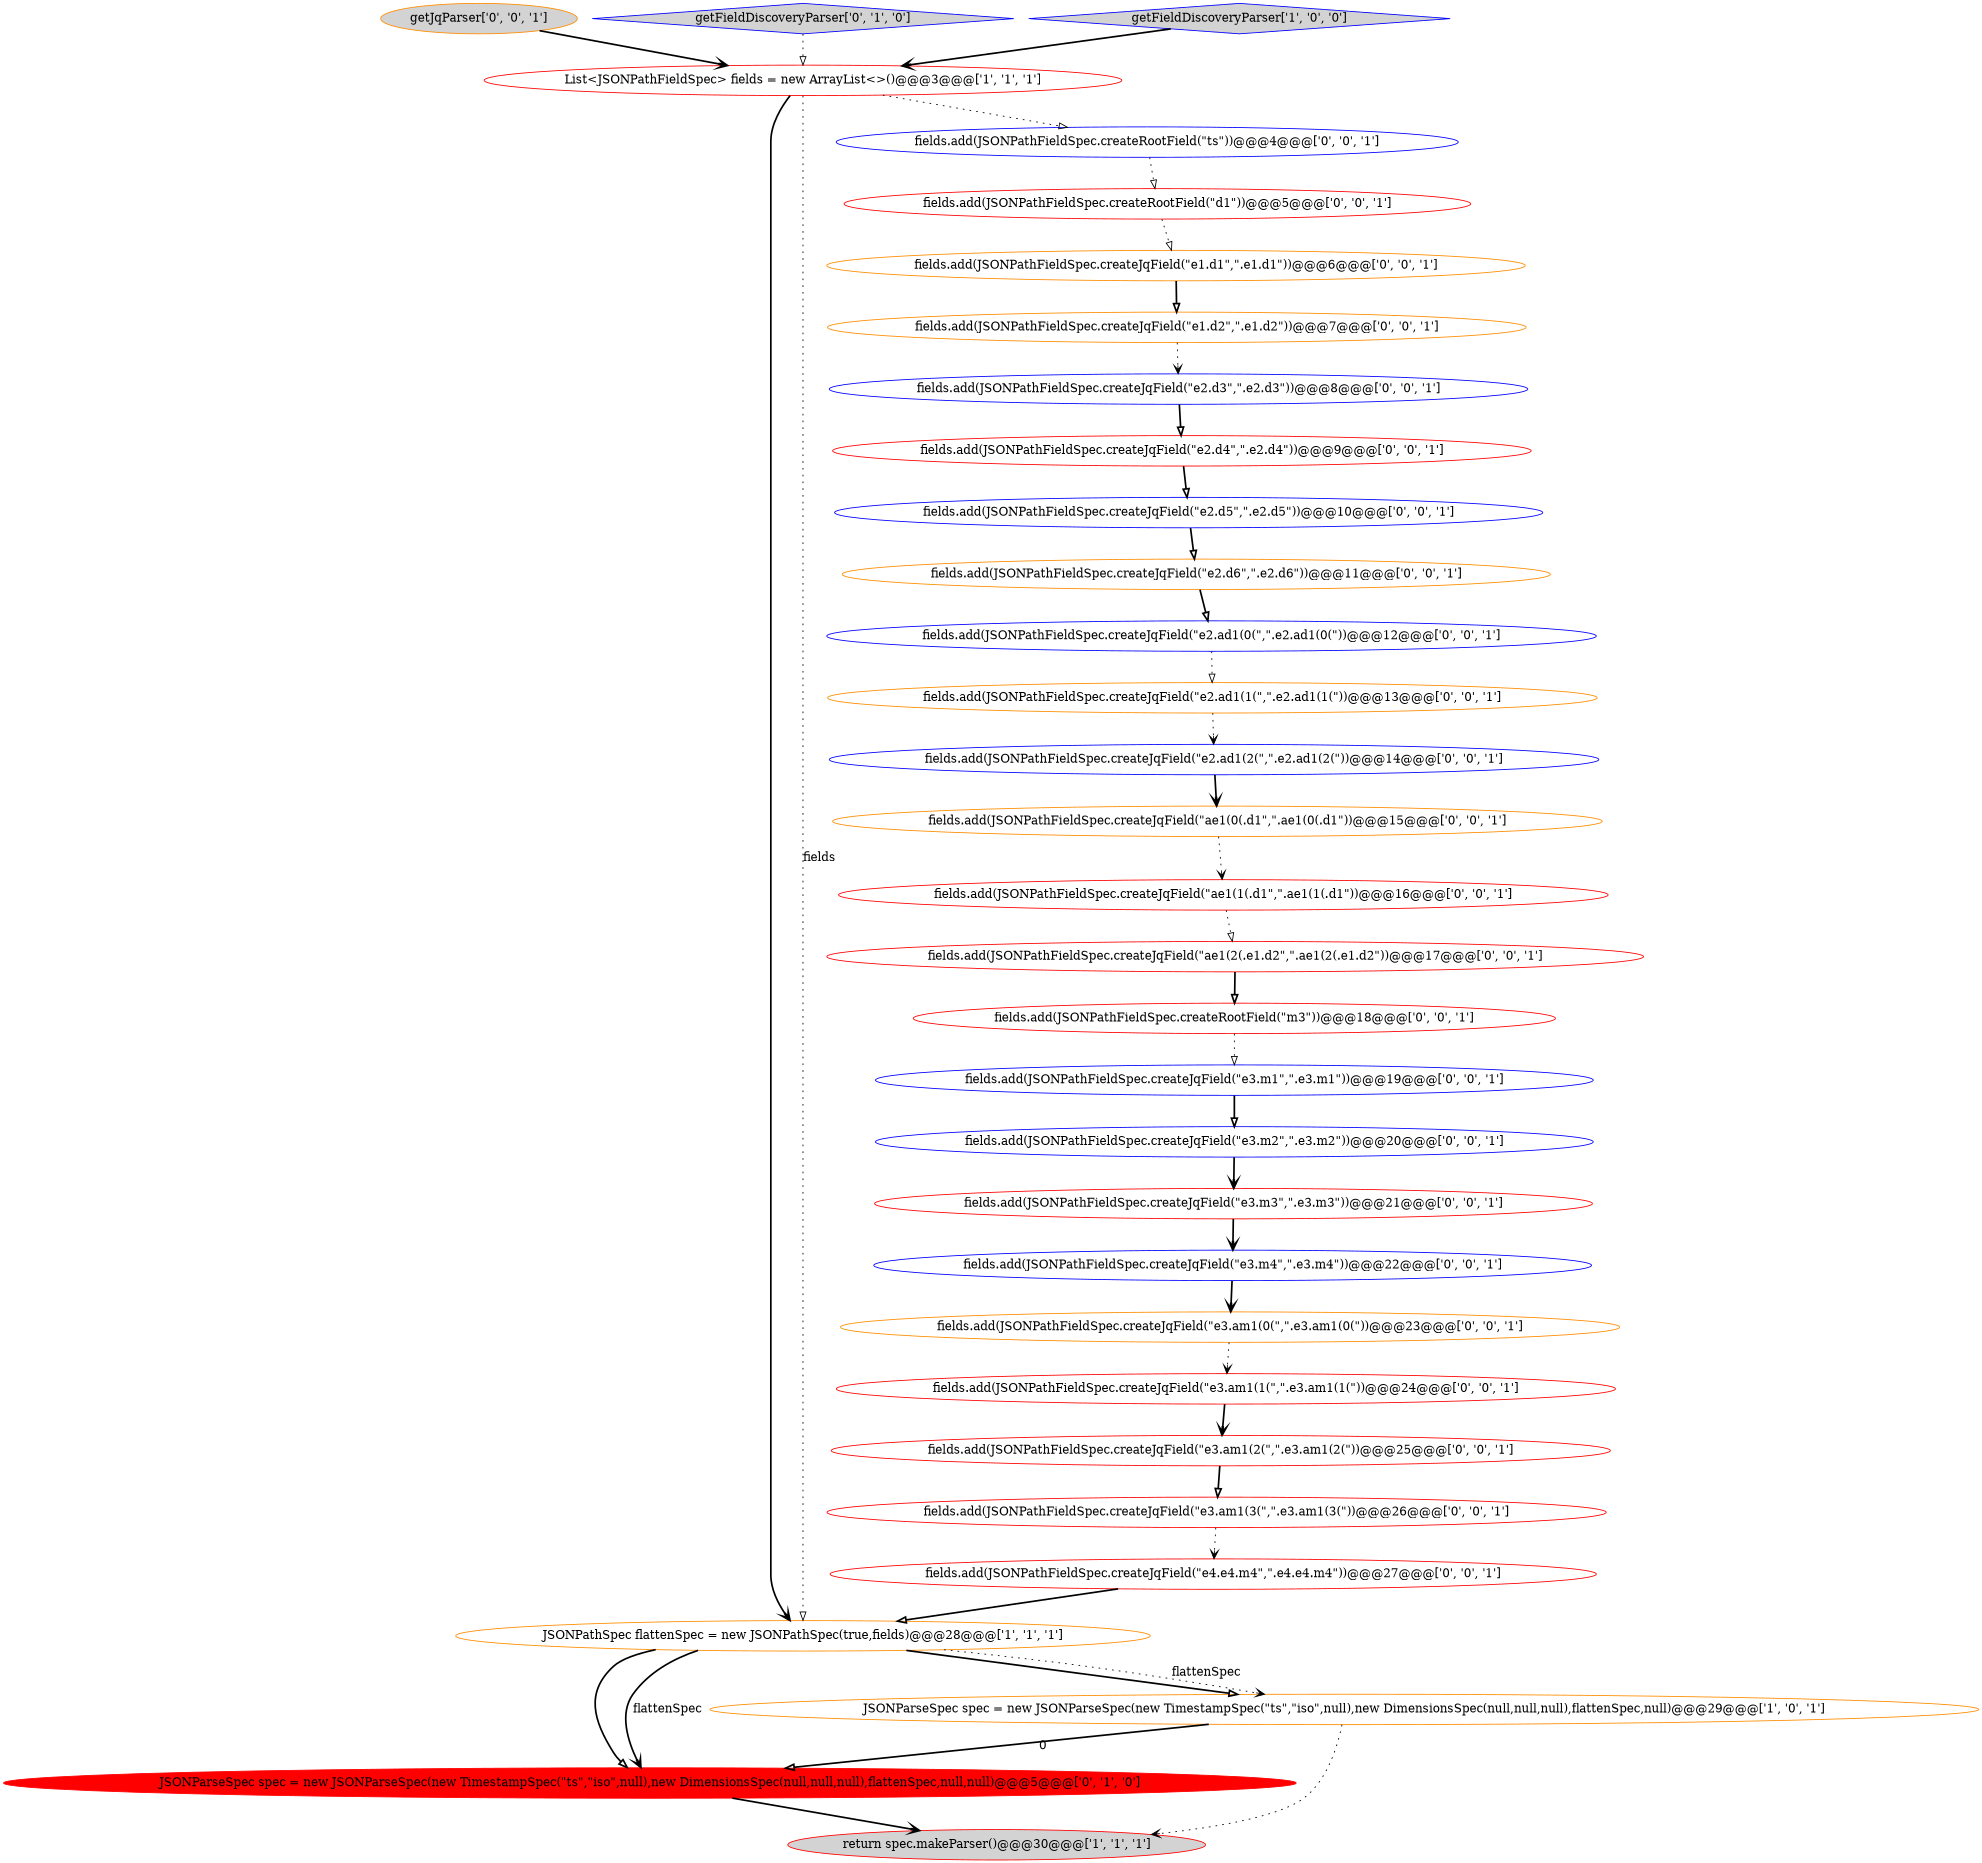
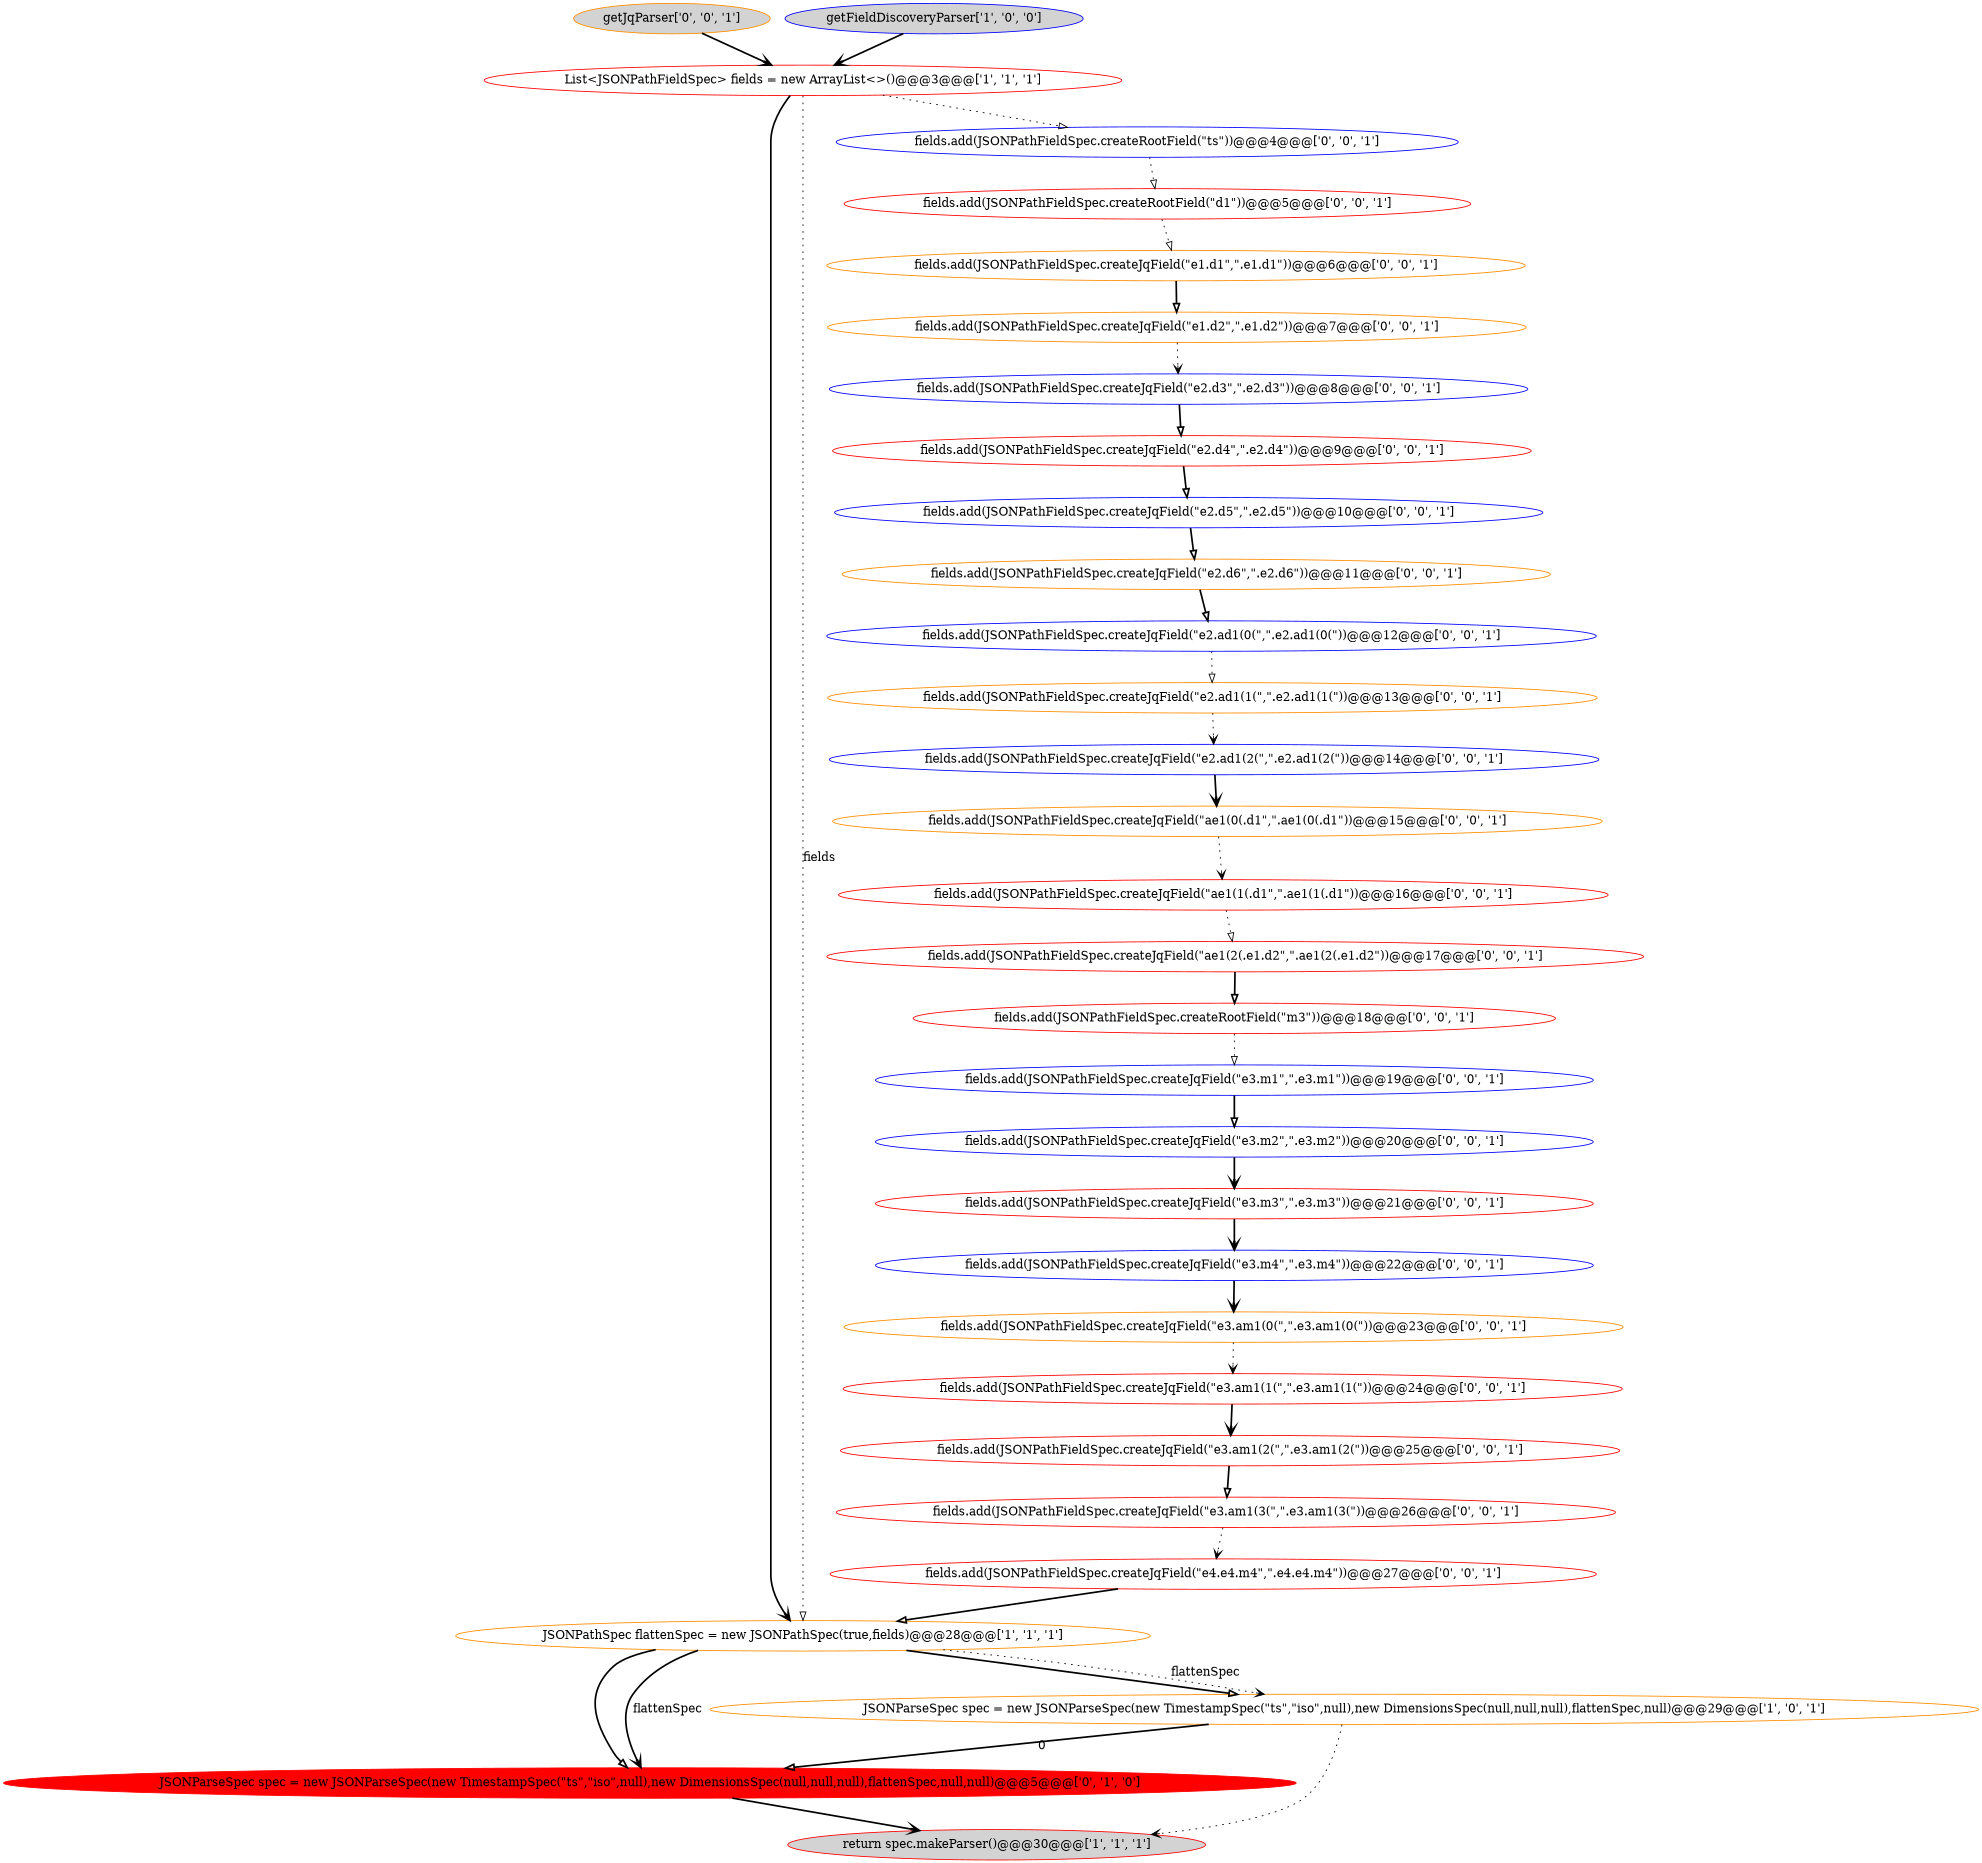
(803, 19) -> none
(1239, 19) -> (934, 19)
